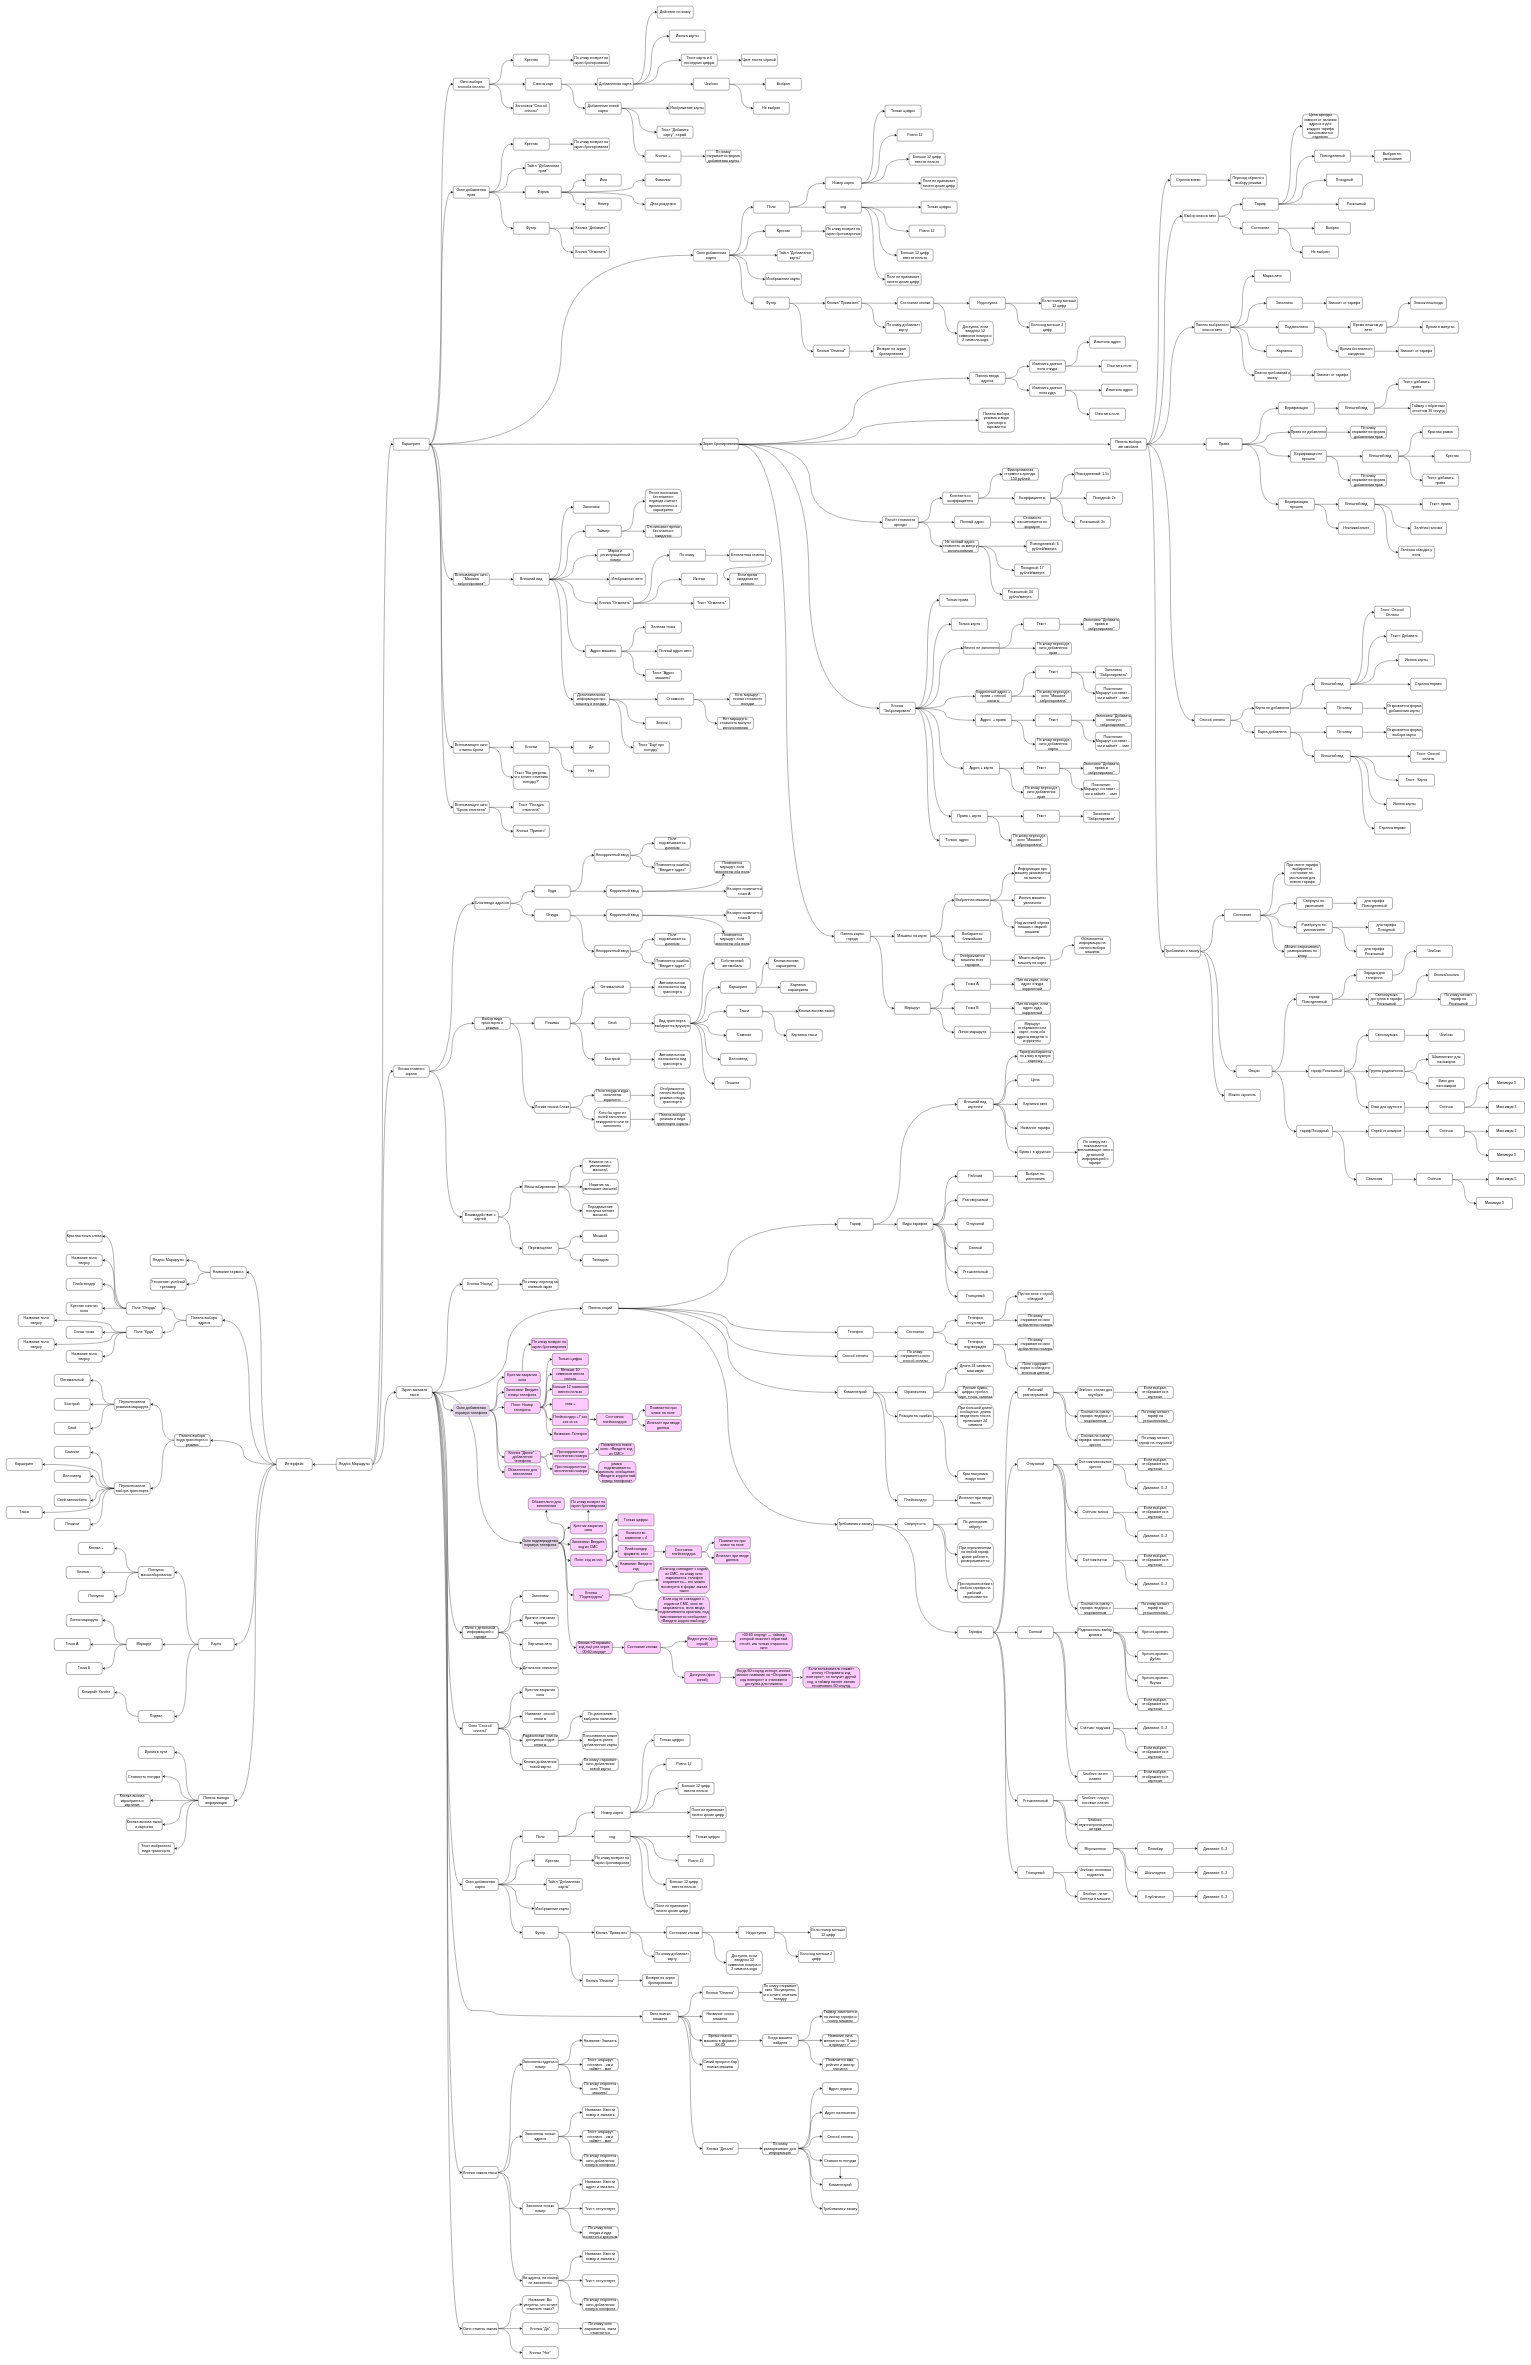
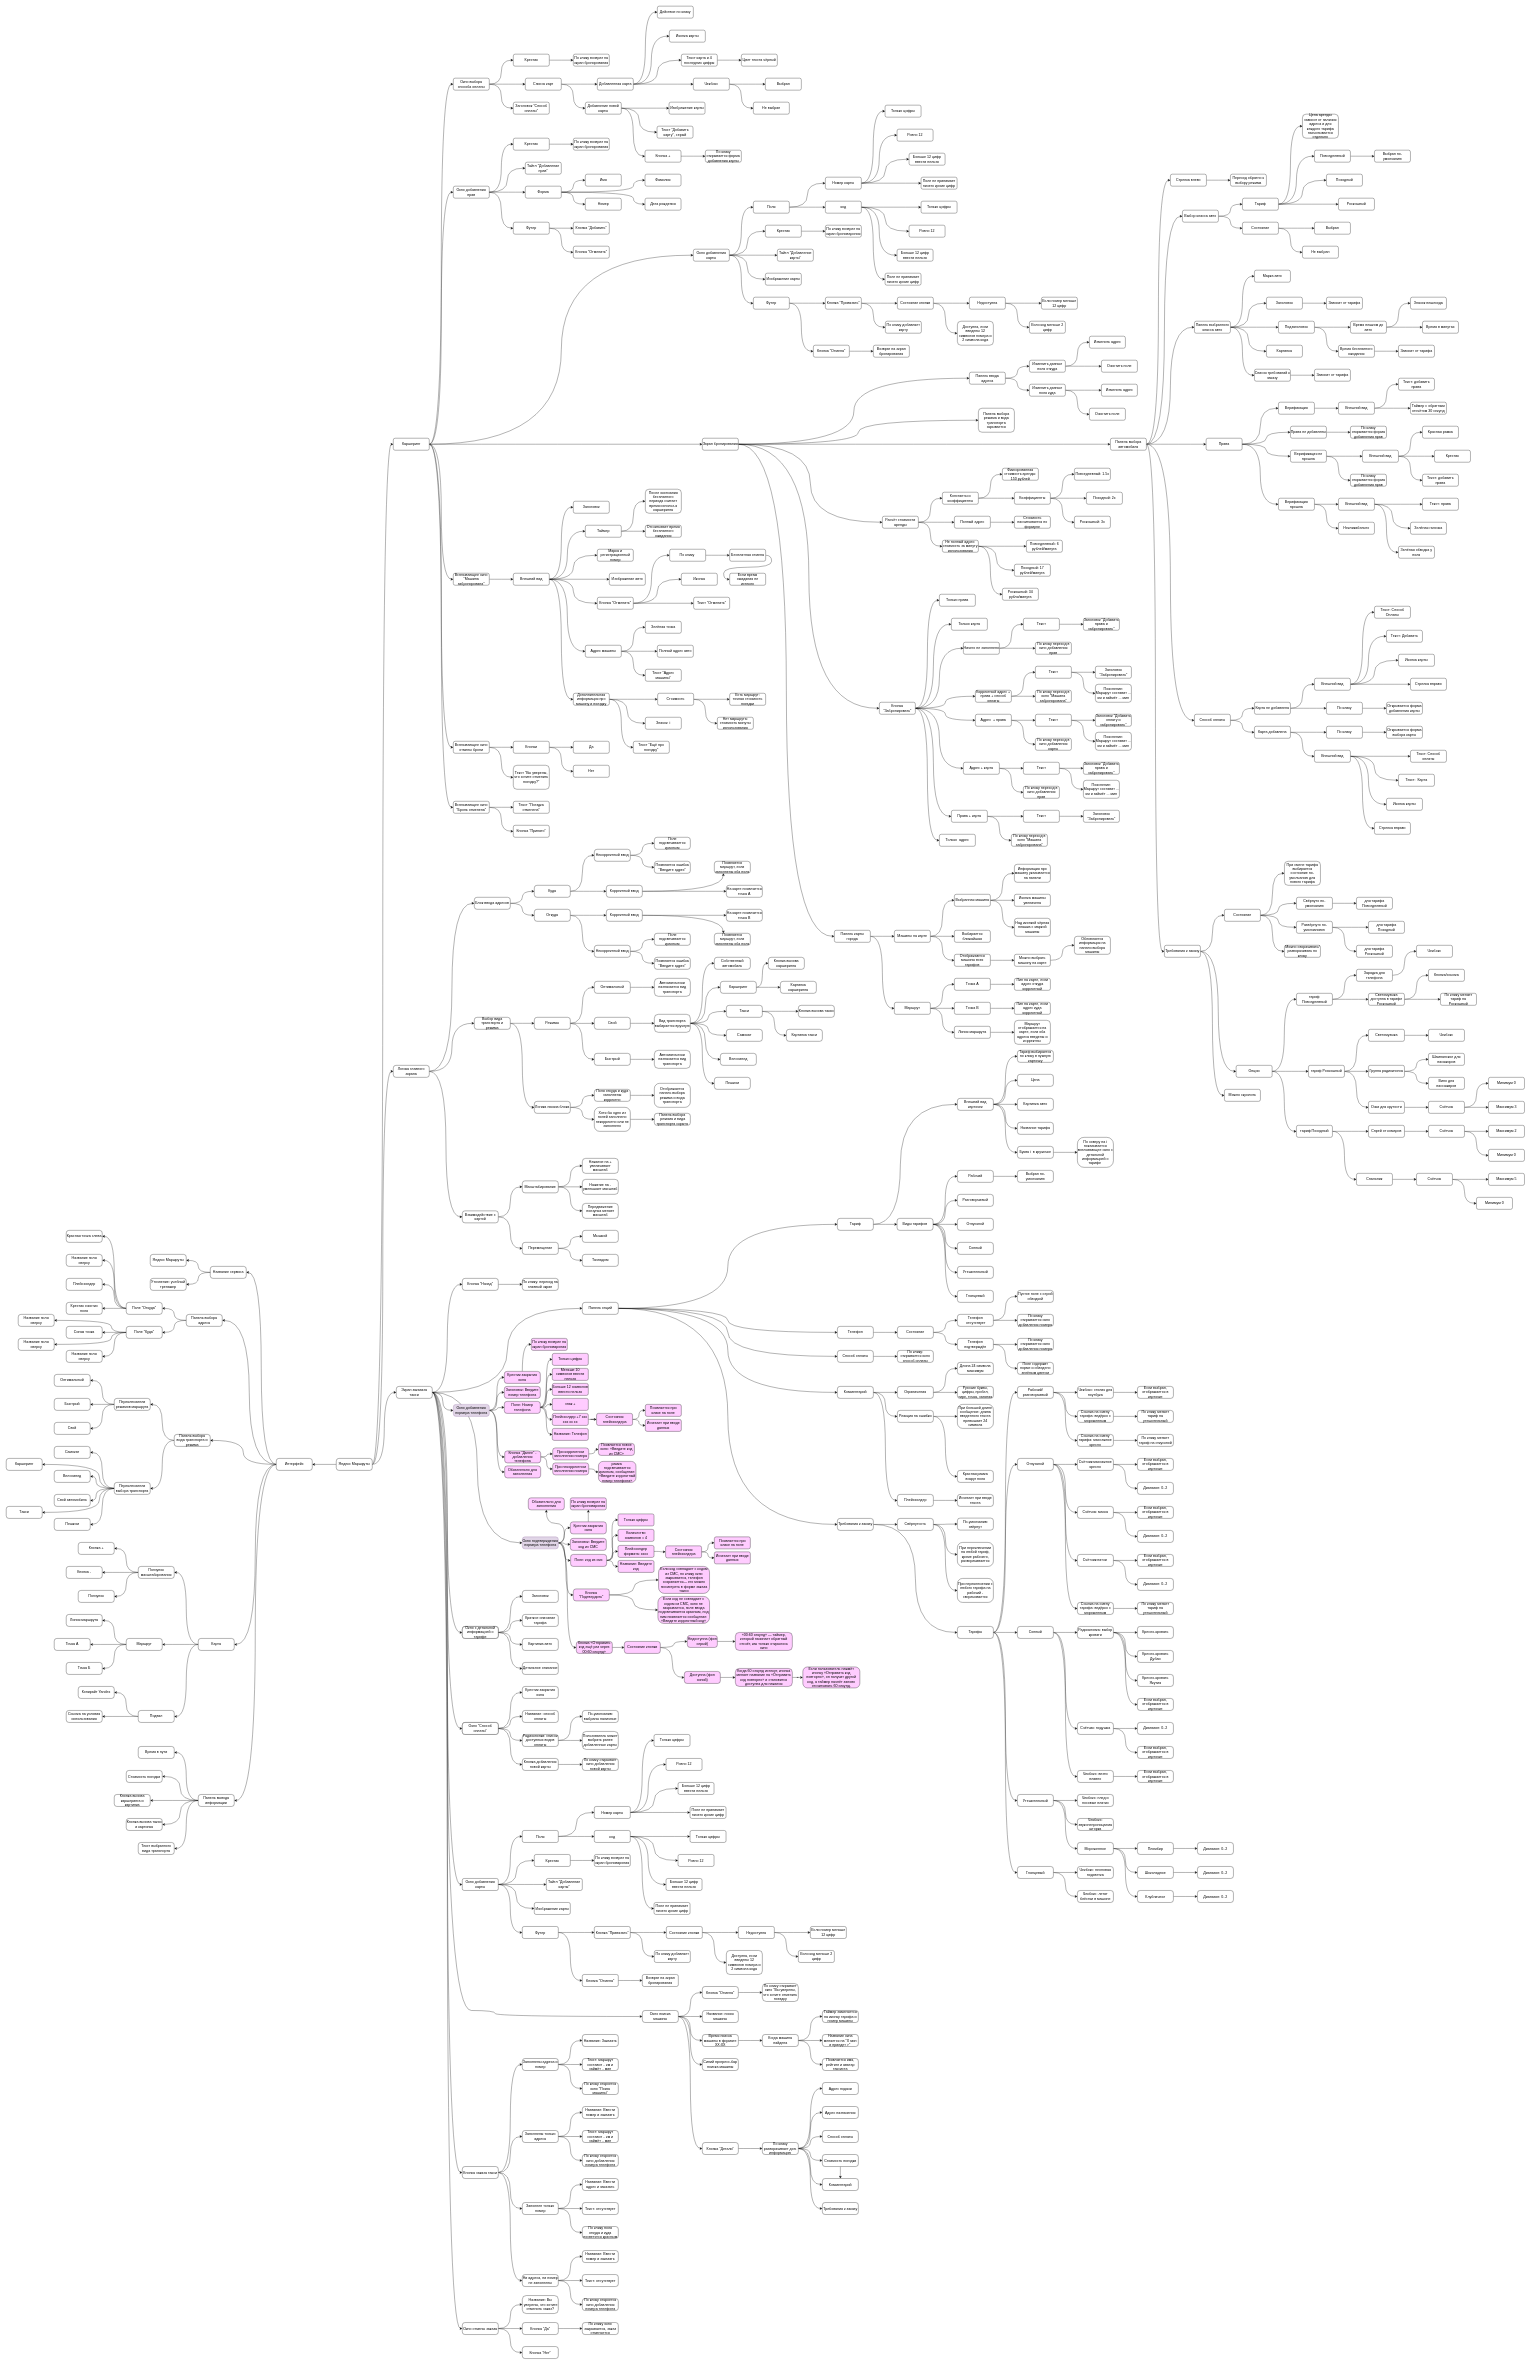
none -> (84, 1716)
none -> (105, 1716)
